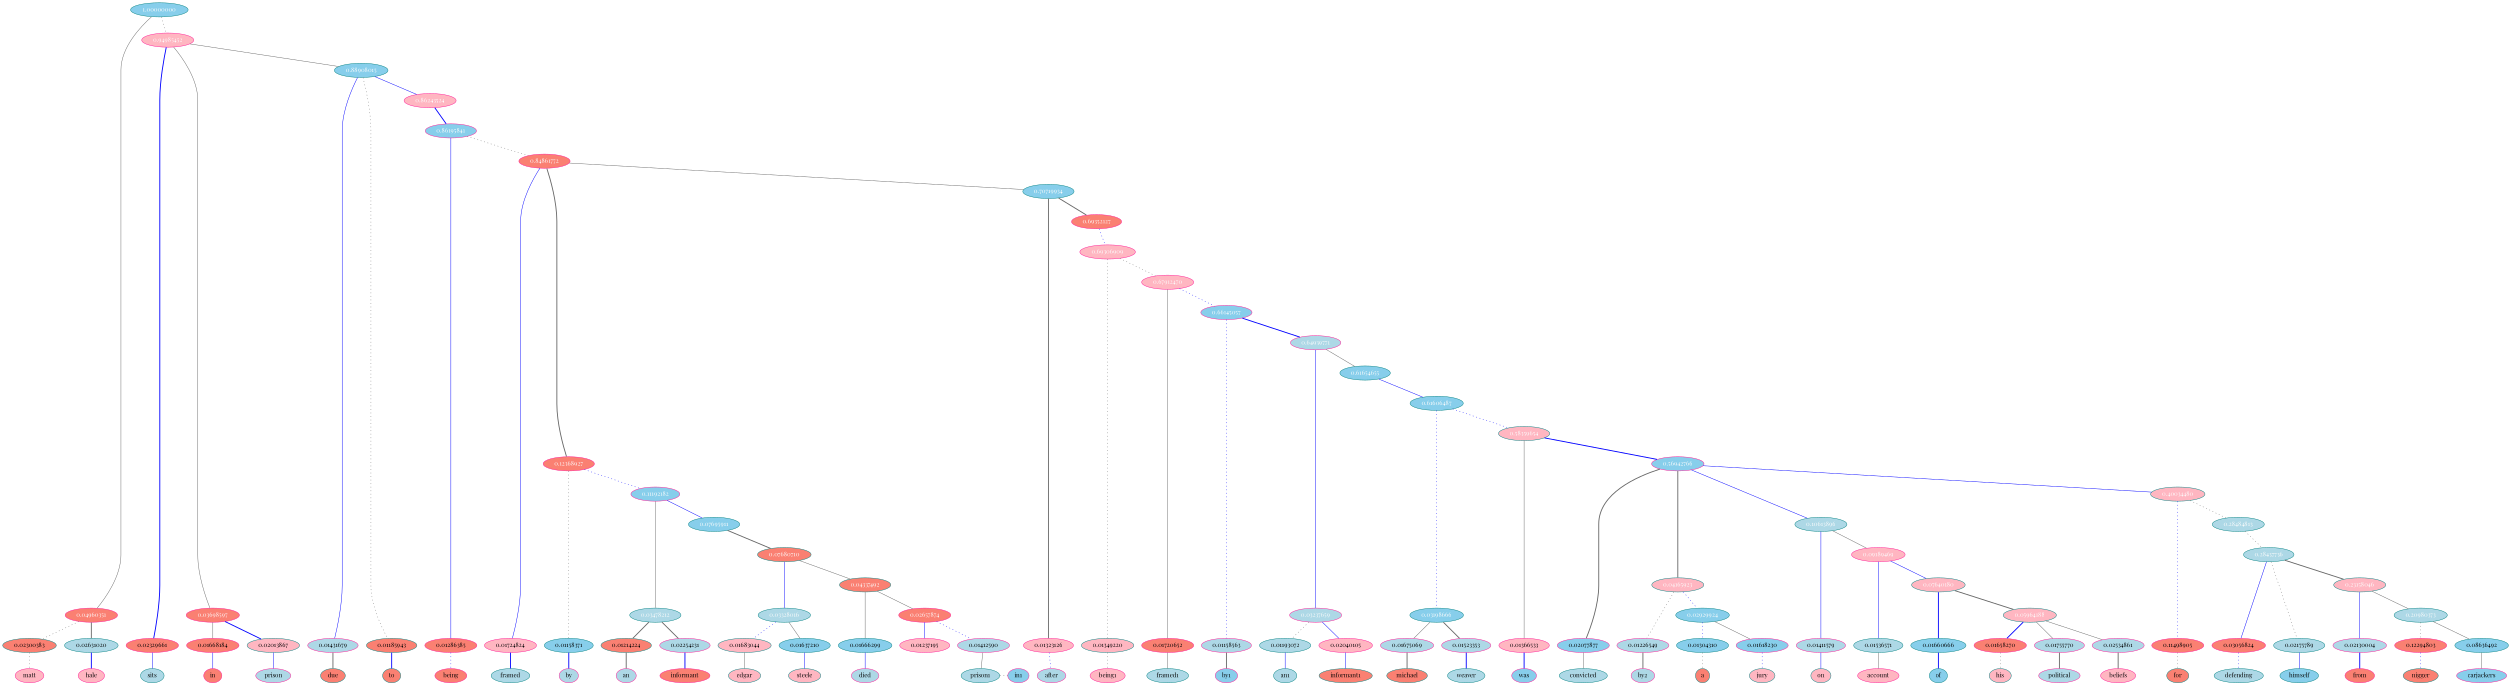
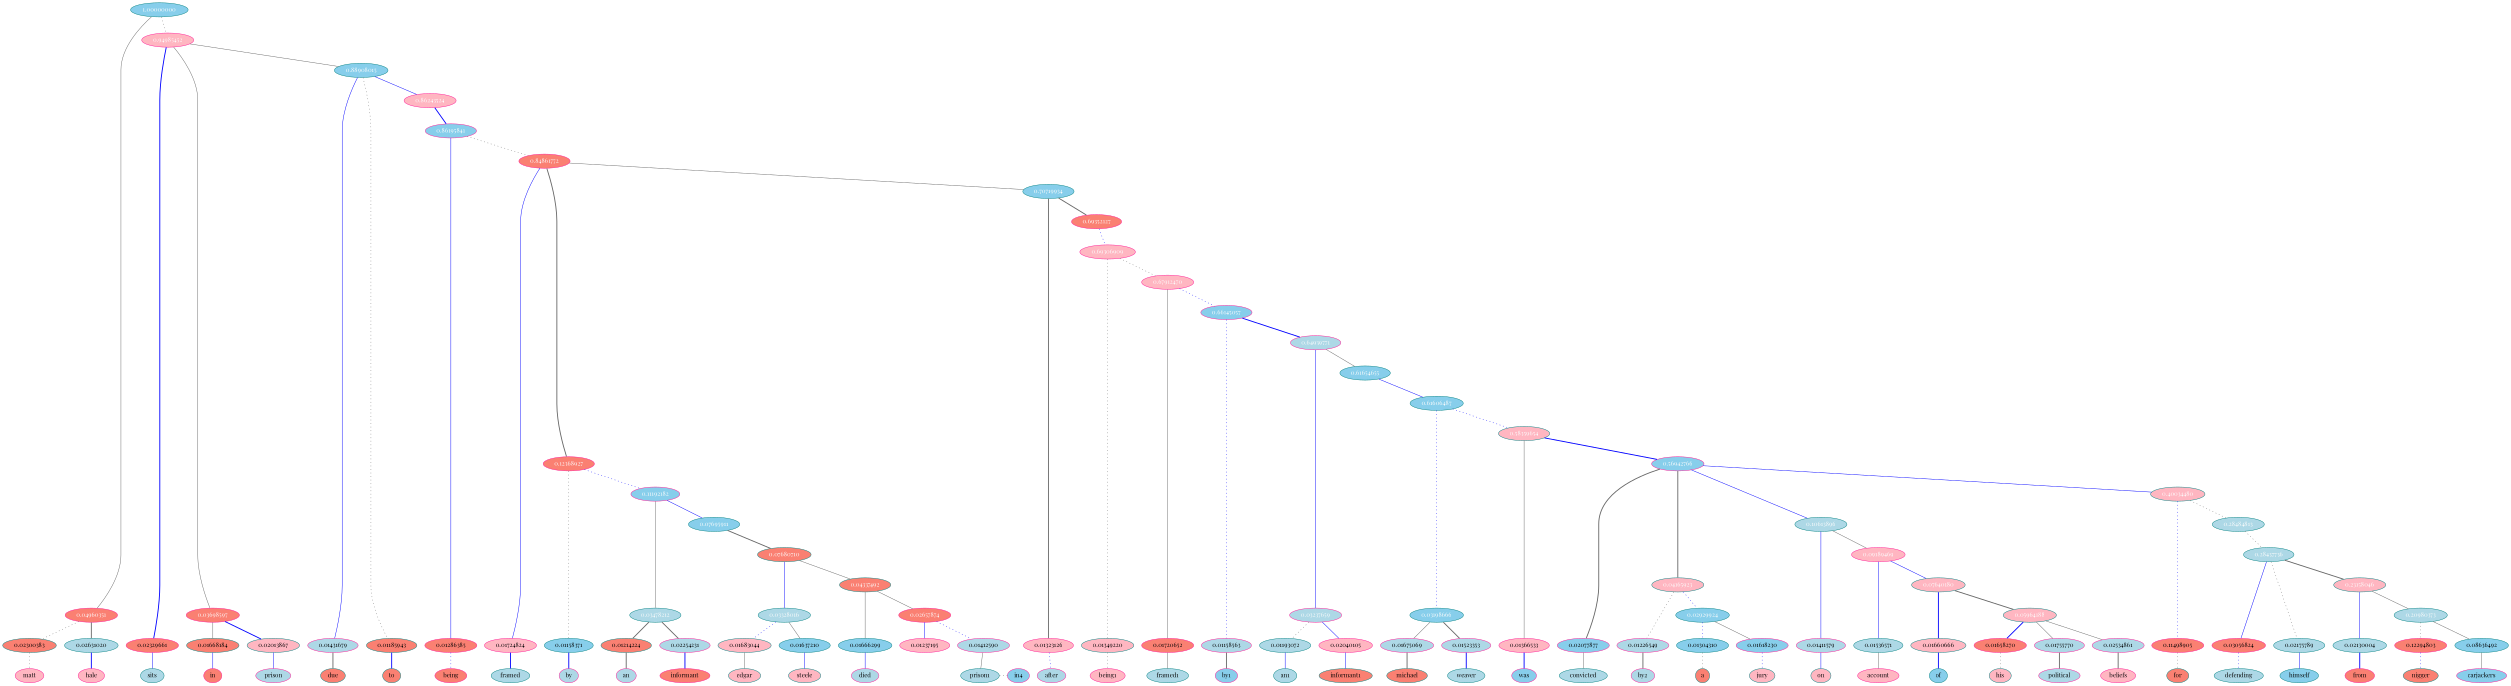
(213, 645) -> (213, 645)
(1938, 645) -> (1938, 645)
(2360, 645) -> (2360, 645)
(1018, 676) -> (1018, 676)
